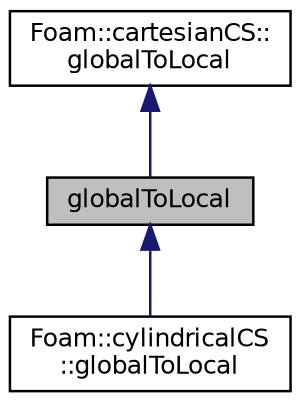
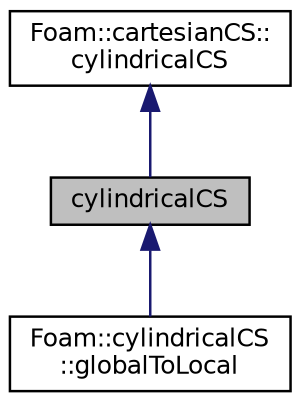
(150, 48) -> (150, 48)
(150, 201) -> (150, 201)
